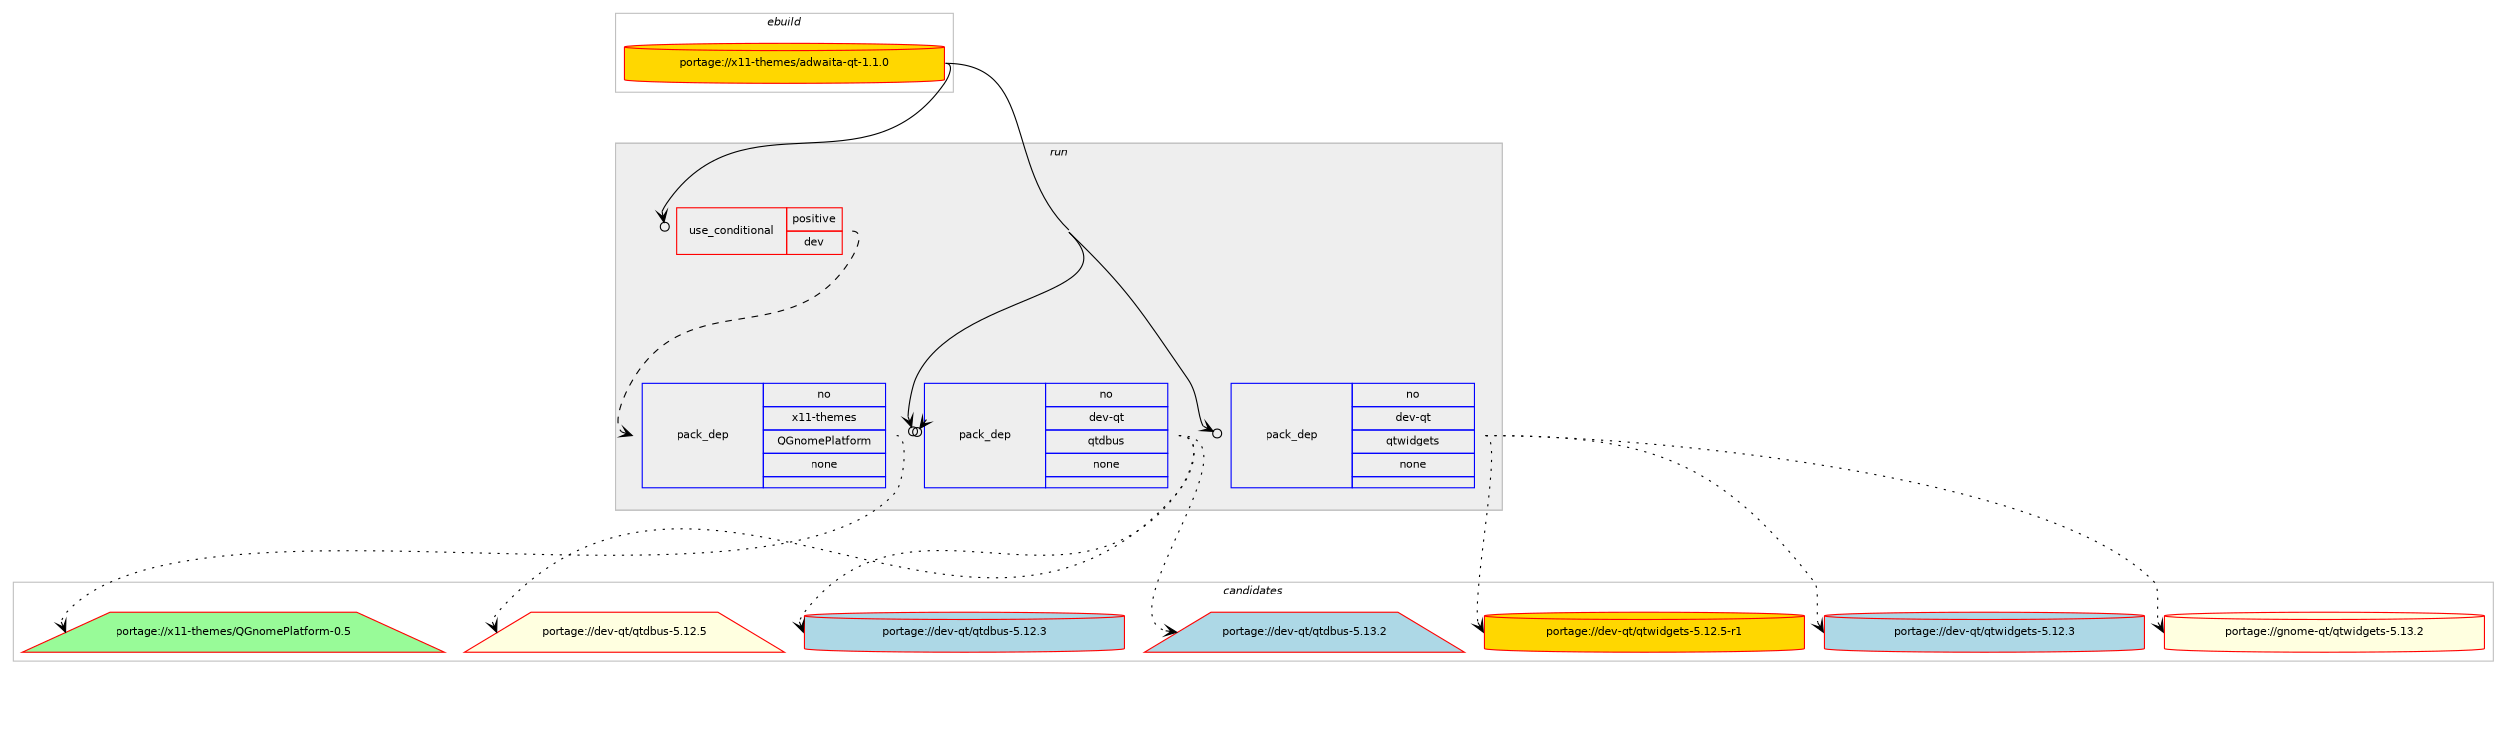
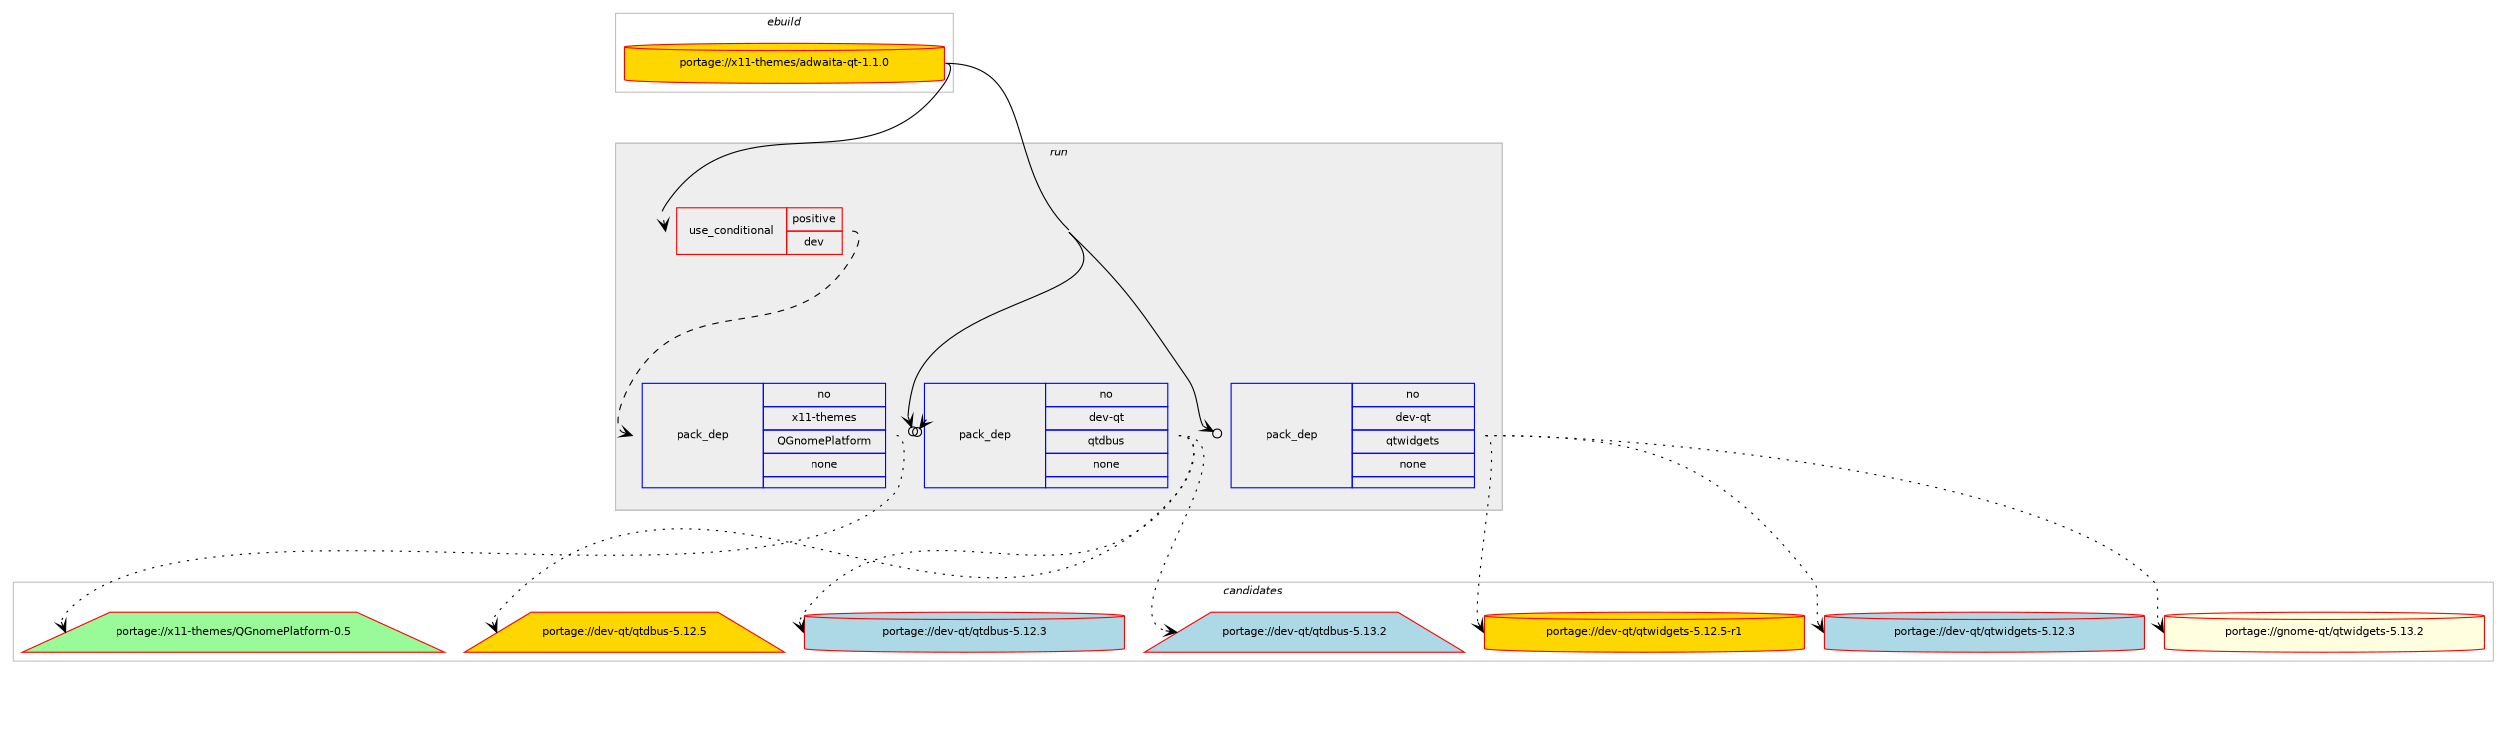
(865, 136) -> (865, 136)
(624, 632) -> (624, 632)
